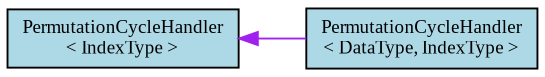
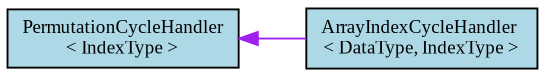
(422, 39) -> (422, 39)
